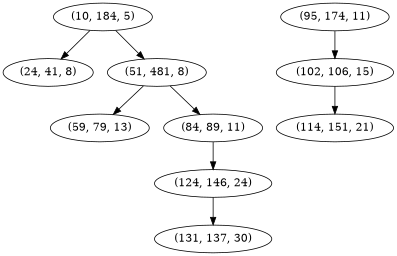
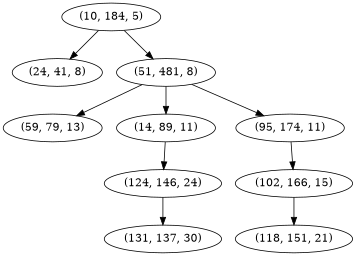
(335, 72) -> (294, 183)
none -> (224, 98)
(213, 128) -> (166, 128)
(335, 128) -> (294, 239)
